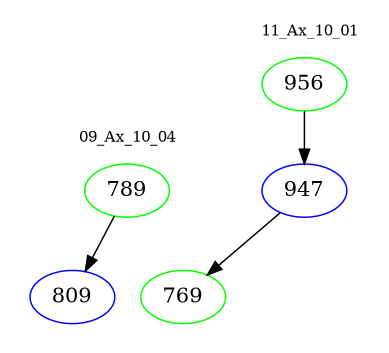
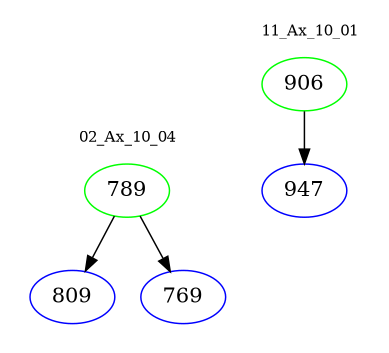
(304, 84) -> (304, 84)
(128, 138) -> (128, 138)
(249, 239) -> (152, 237)
(183, 297) -> (183, 297)
